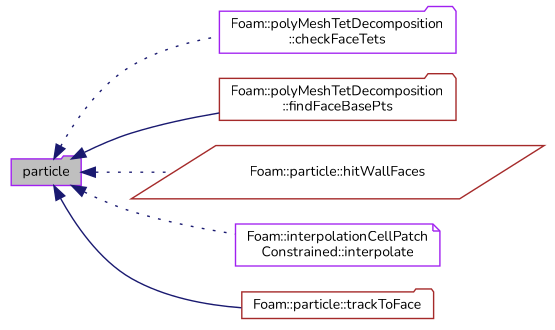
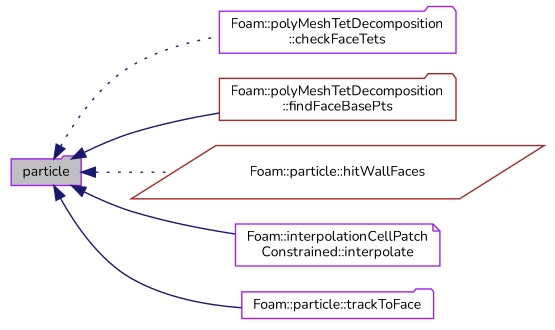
(158, 219) -> (158, 219)
(338, 305) -> (338, 305)
